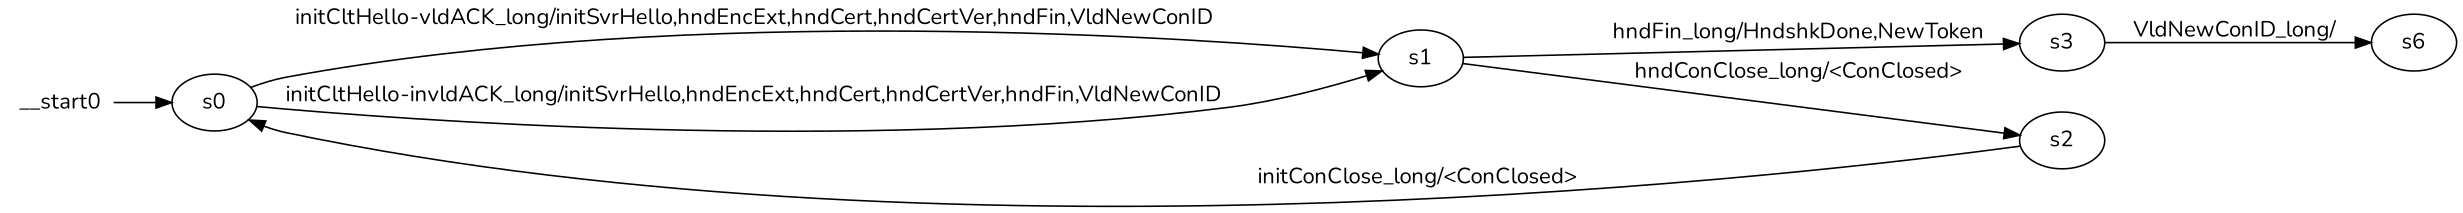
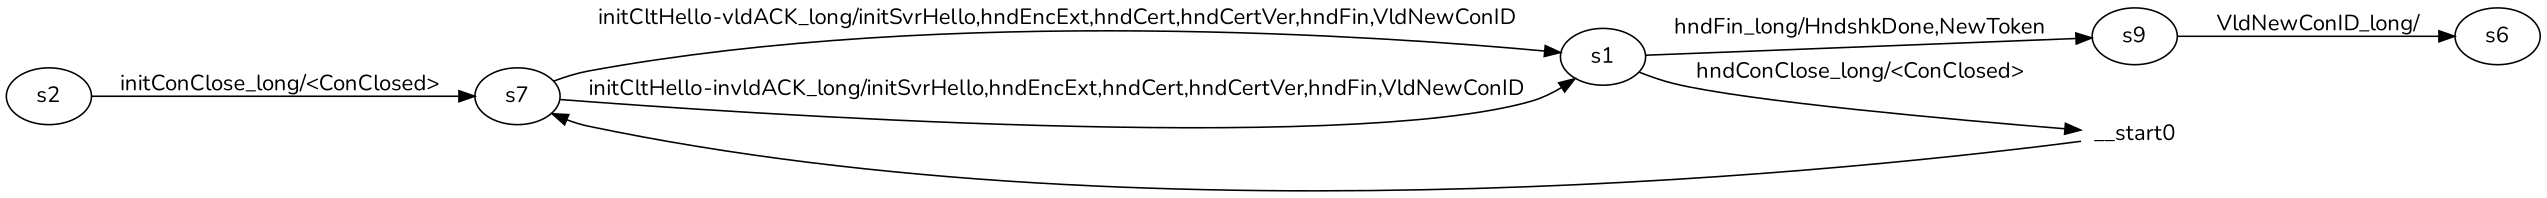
(2062, 43) -> (2135, 36)
(1733, 98) -> (1851, 109)
(215, 103) -> (518, 96)
